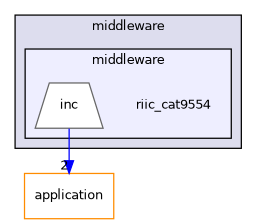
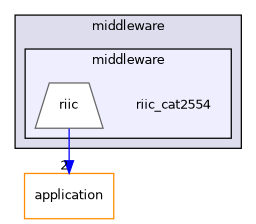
(69, 106) -> (69, 106)
(173, 106) -> (173, 106)
